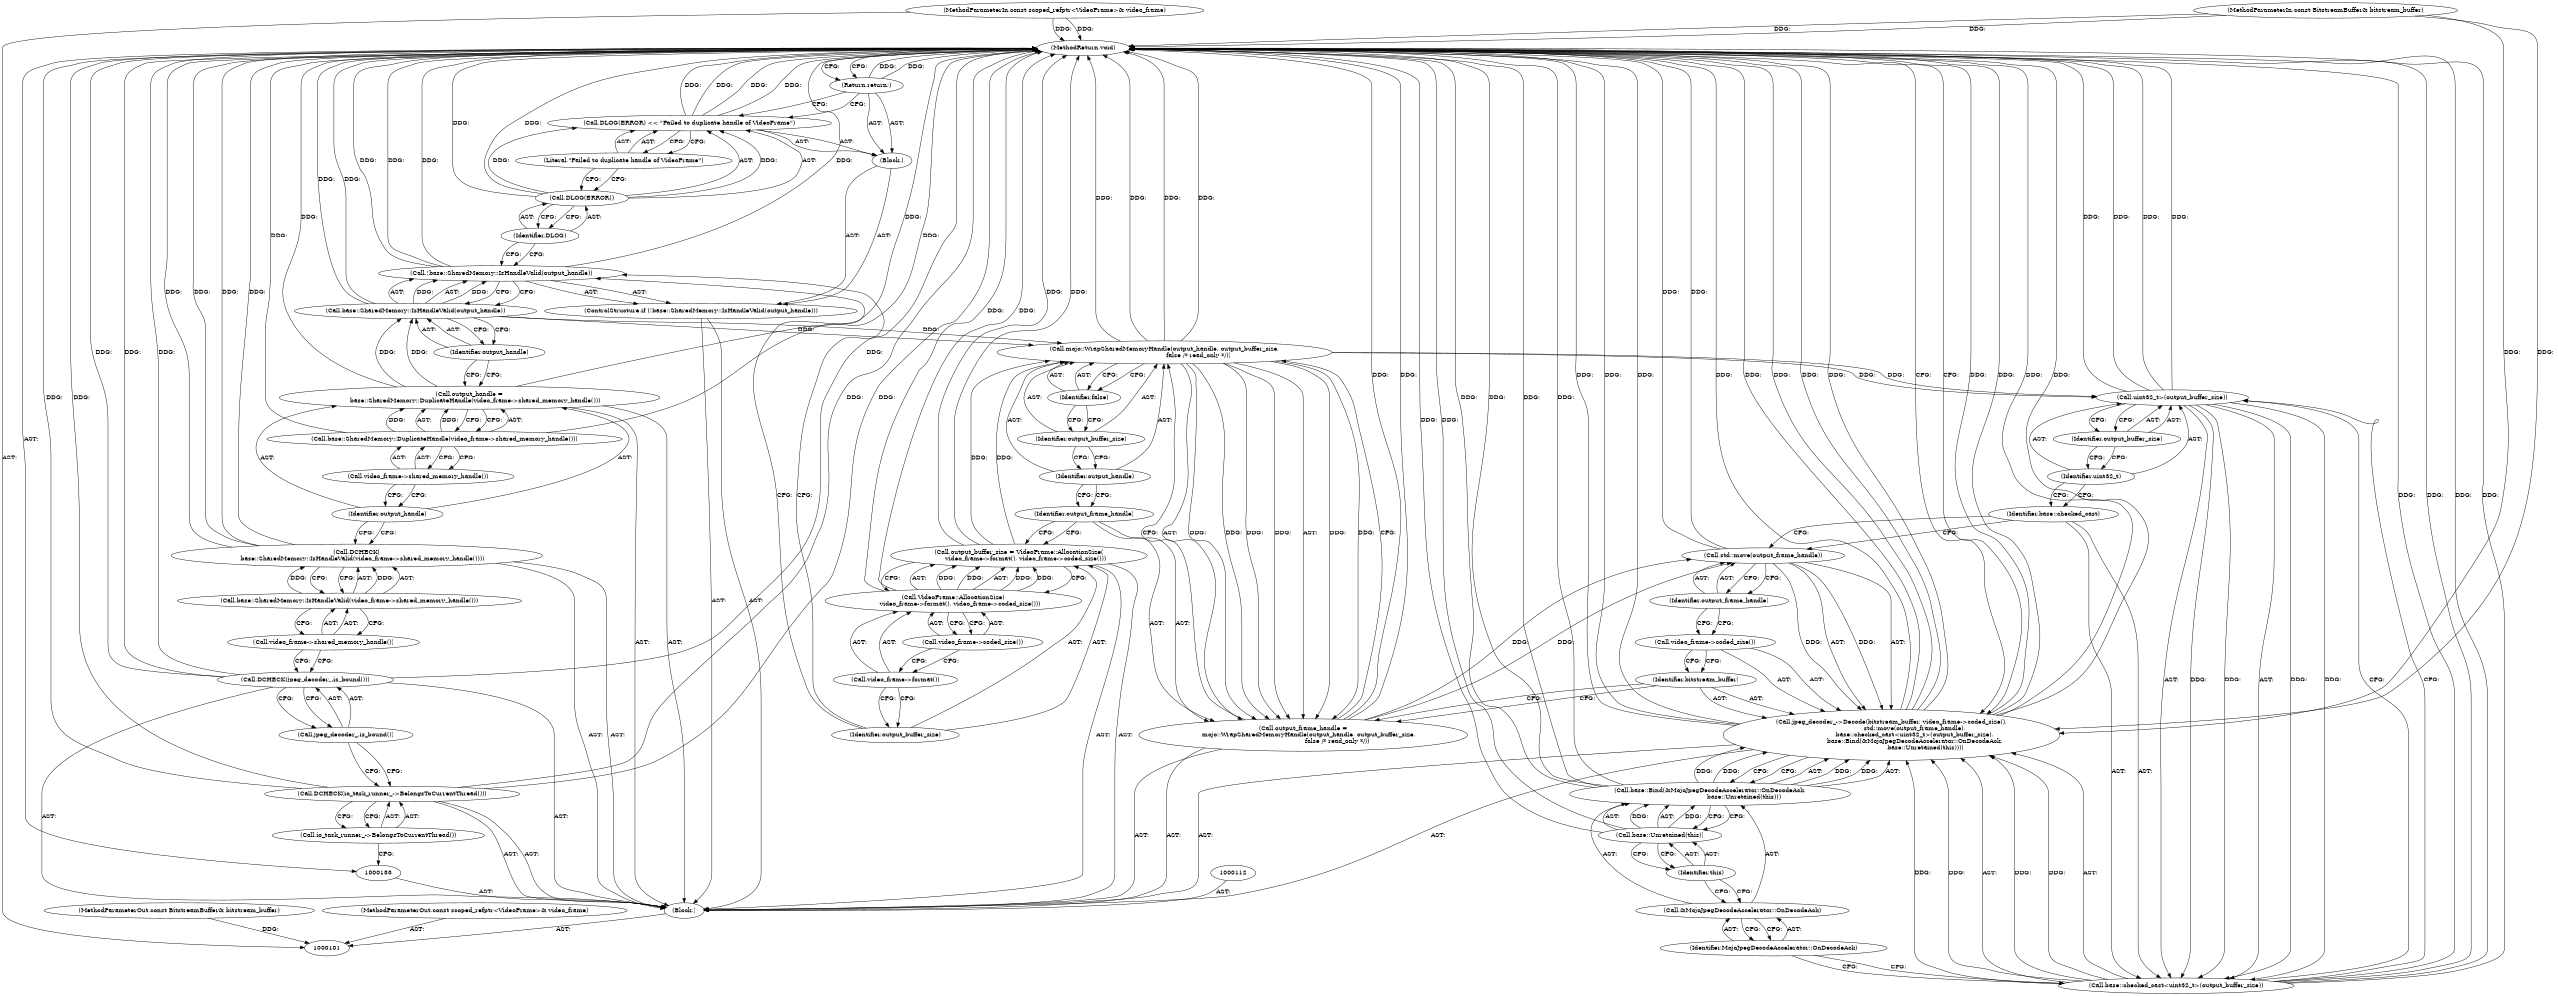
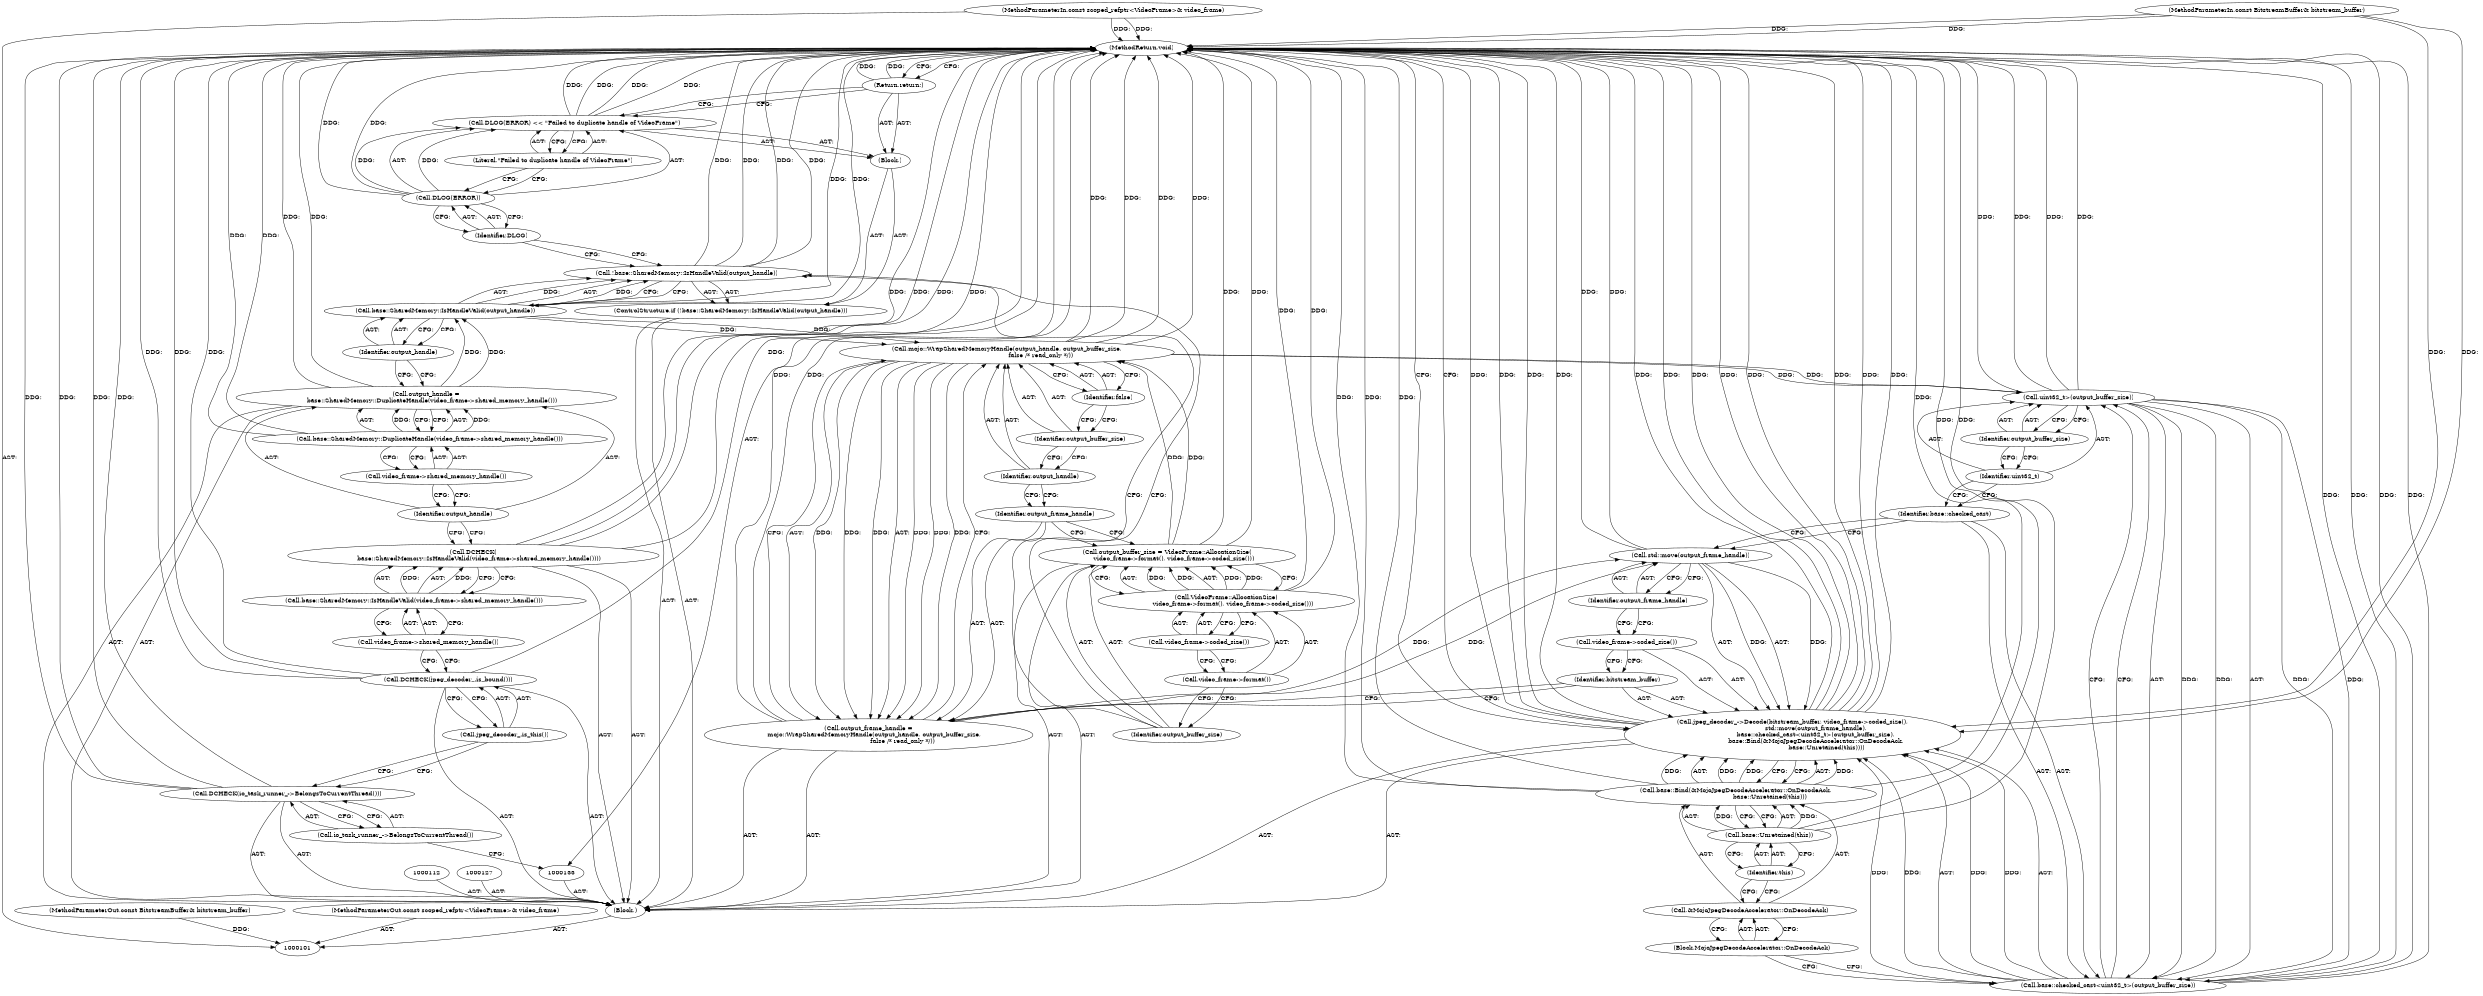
(346, 735) -> (505, 735)
none -> (479, 873)
(1774, 948) -> (1752, 948)
